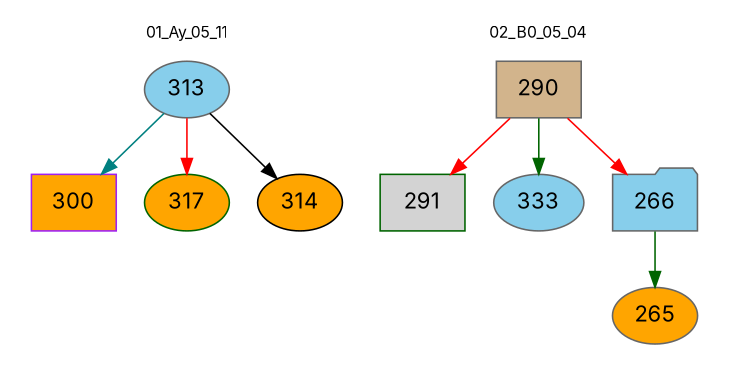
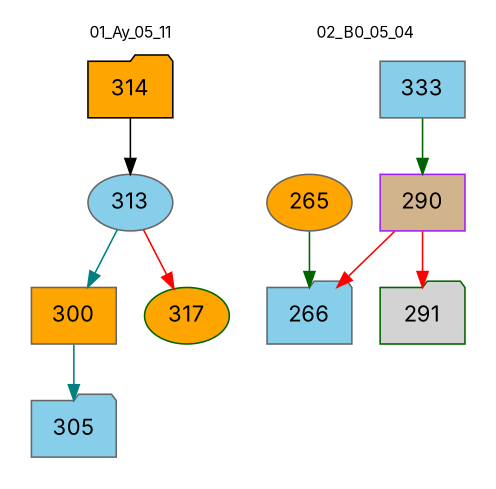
(539, 90) -> (423, 203)
(539, 138) -> (423, 138)
(238, 140) -> (130, 138)
(74, 203) -> (74, 316)
(300, 203) -> (130, 90)
(423, 203) -> (423, 316)
(539, 203) -> (423, 90)
(655, 251) -> (309, 251)
none -> (74, 429)
